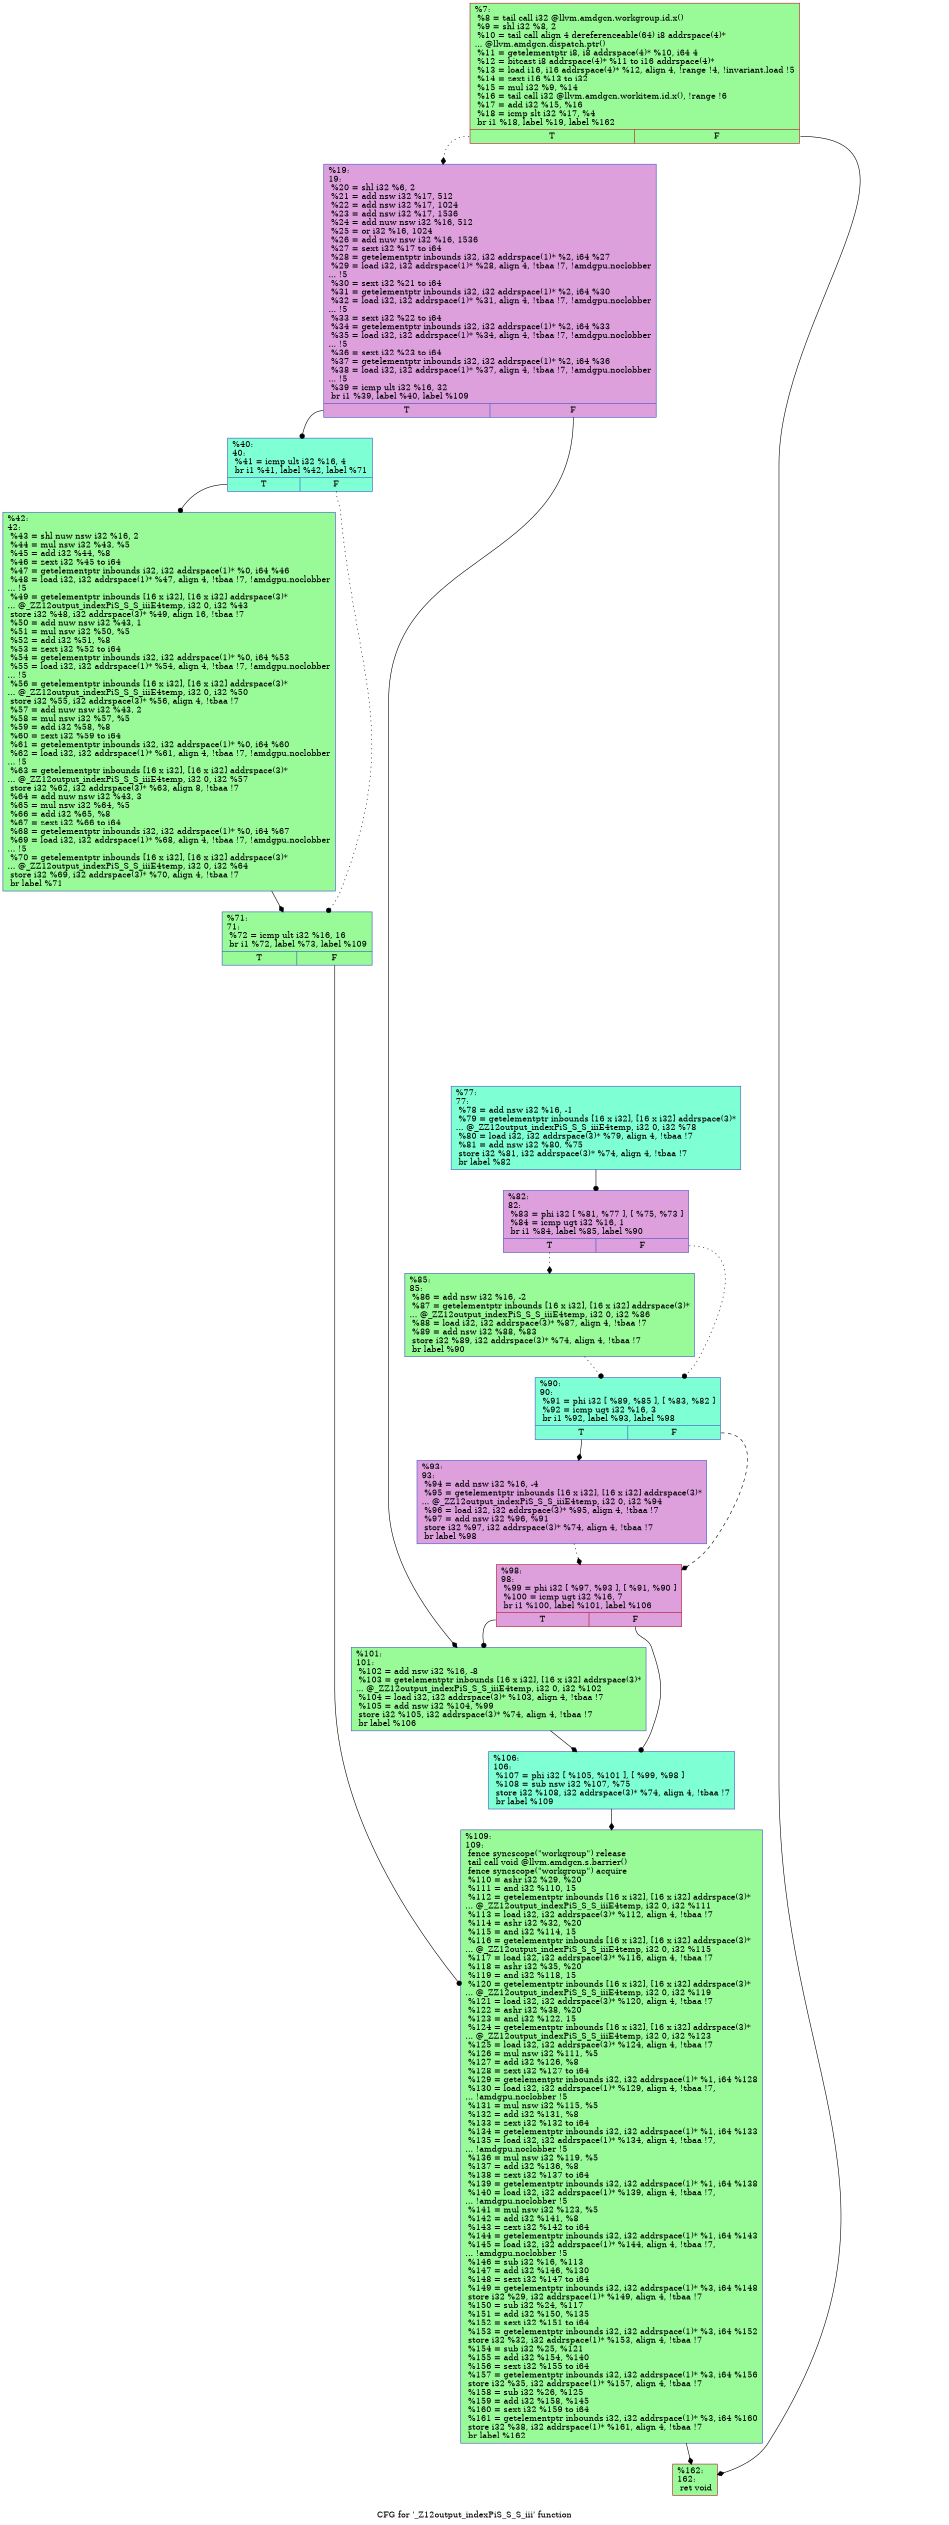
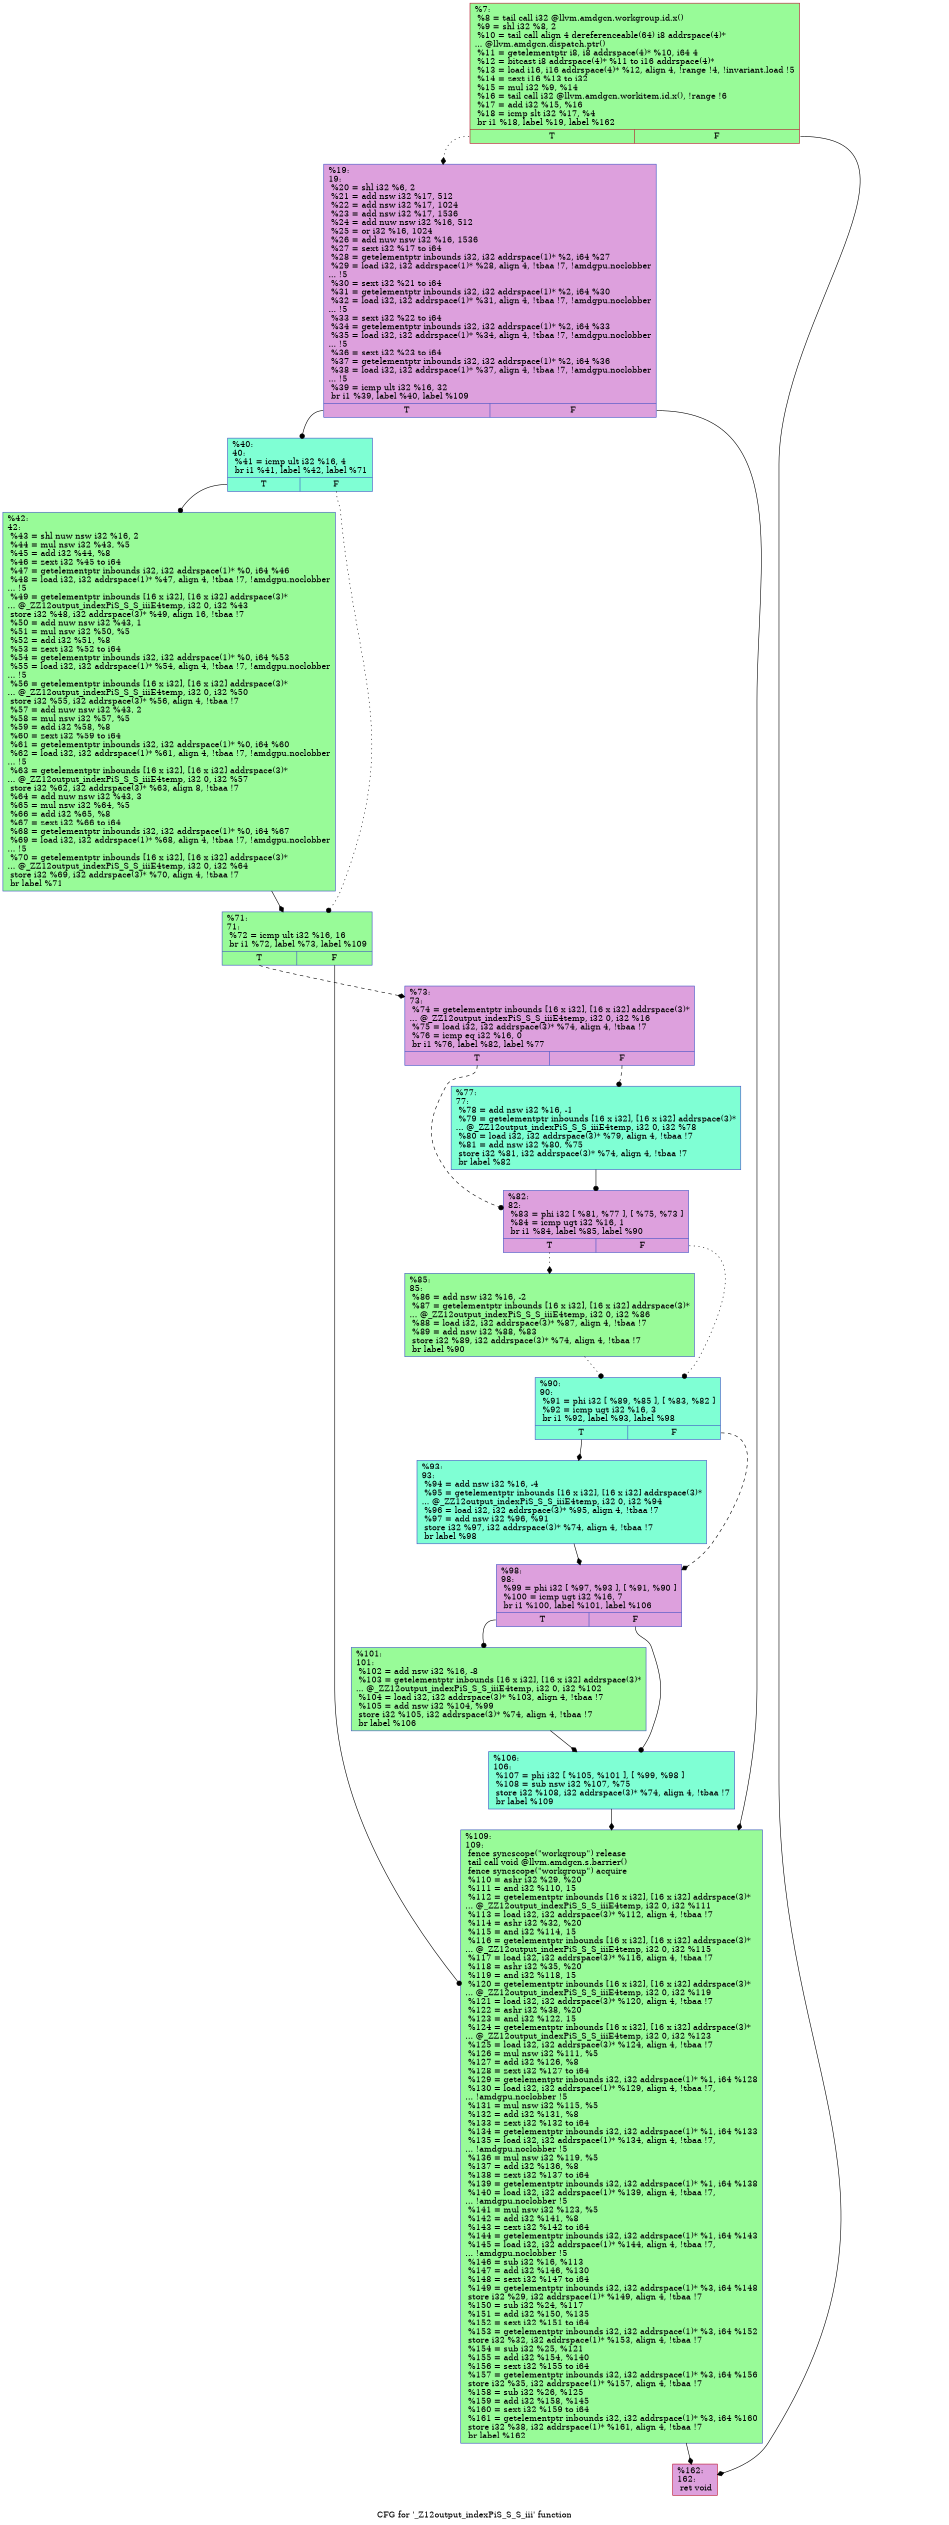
(389, 1003) -> (757, 1088)
none -> (550, 1026)
(562, 1502) -> (562, 1502)
(576, 1551) -> (576, 1551)
(589, 1596) -> (589, 1596)
(695, 2480) -> (695, 2480)
